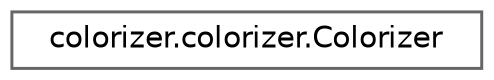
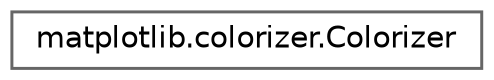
(247, 40) -> (247, 40)
